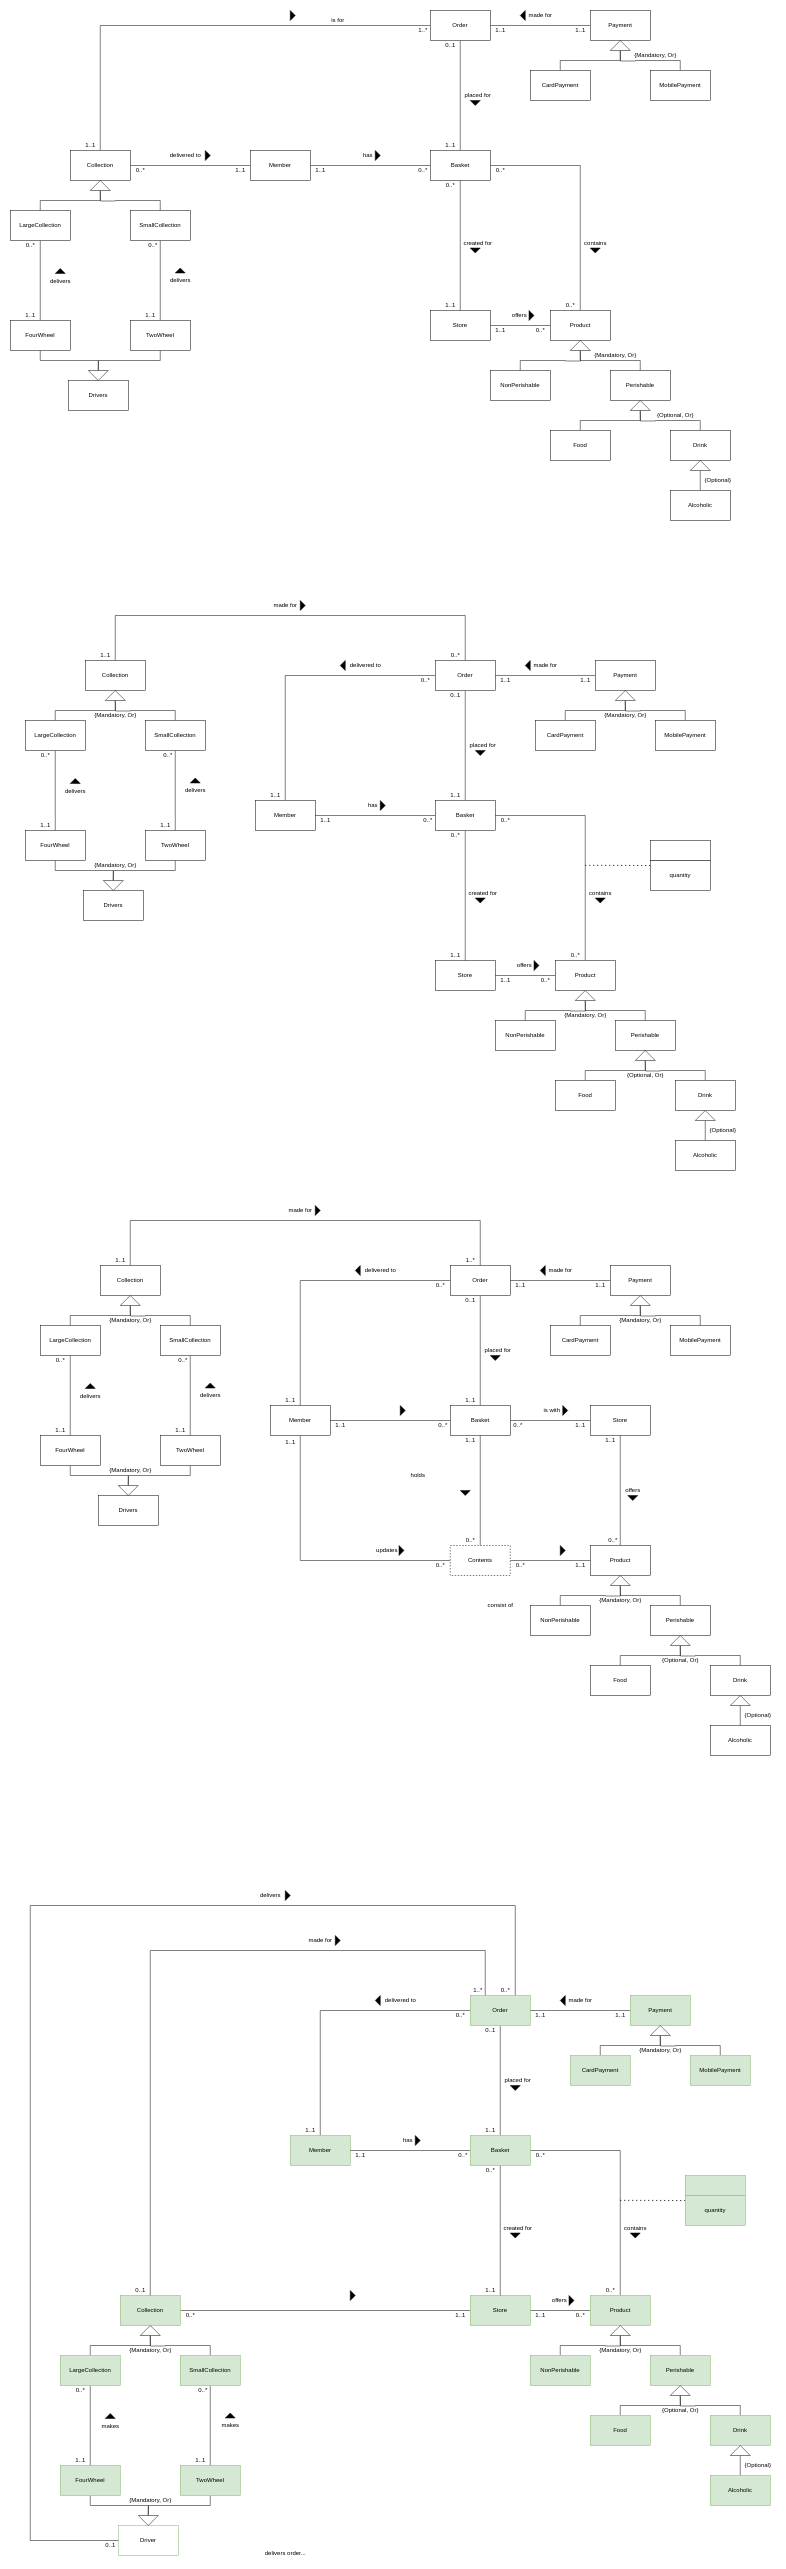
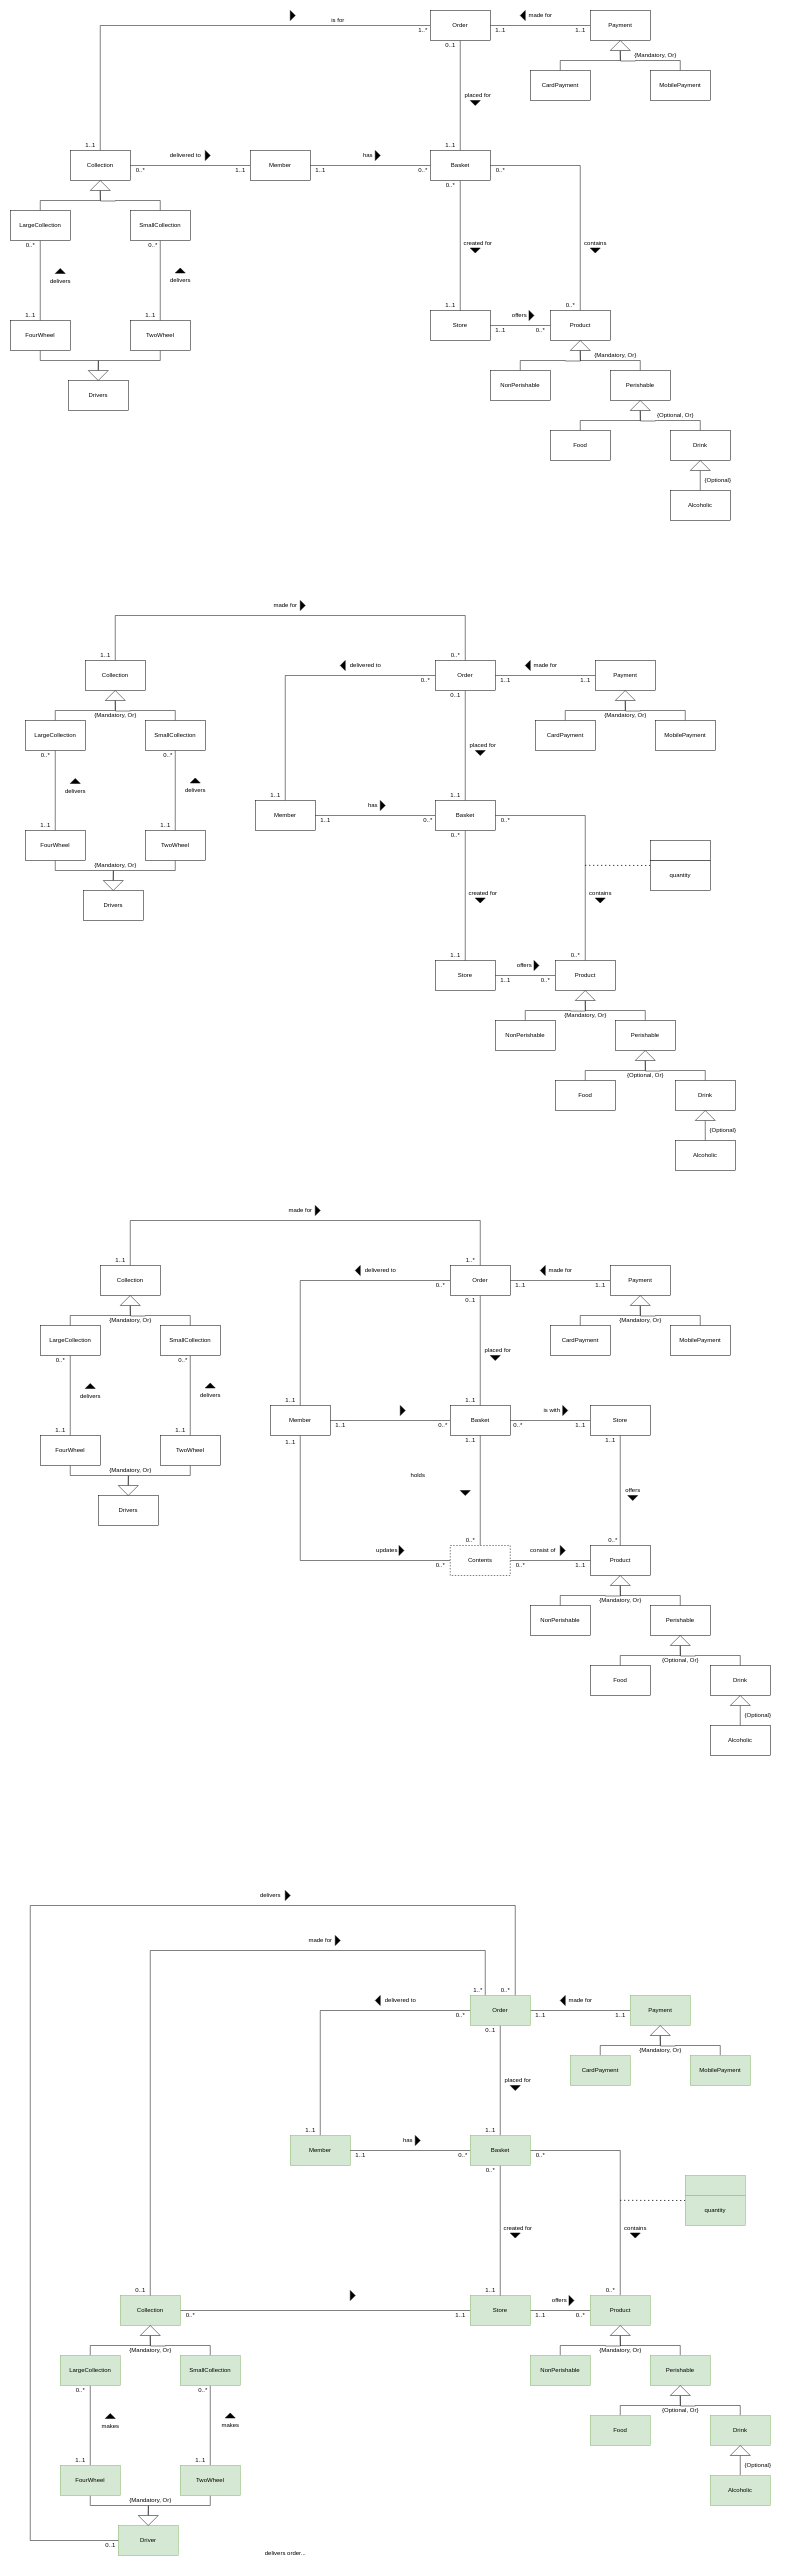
(500, 1605) -> (543, 1550)
(148, 2540) -> (148, 2540)
